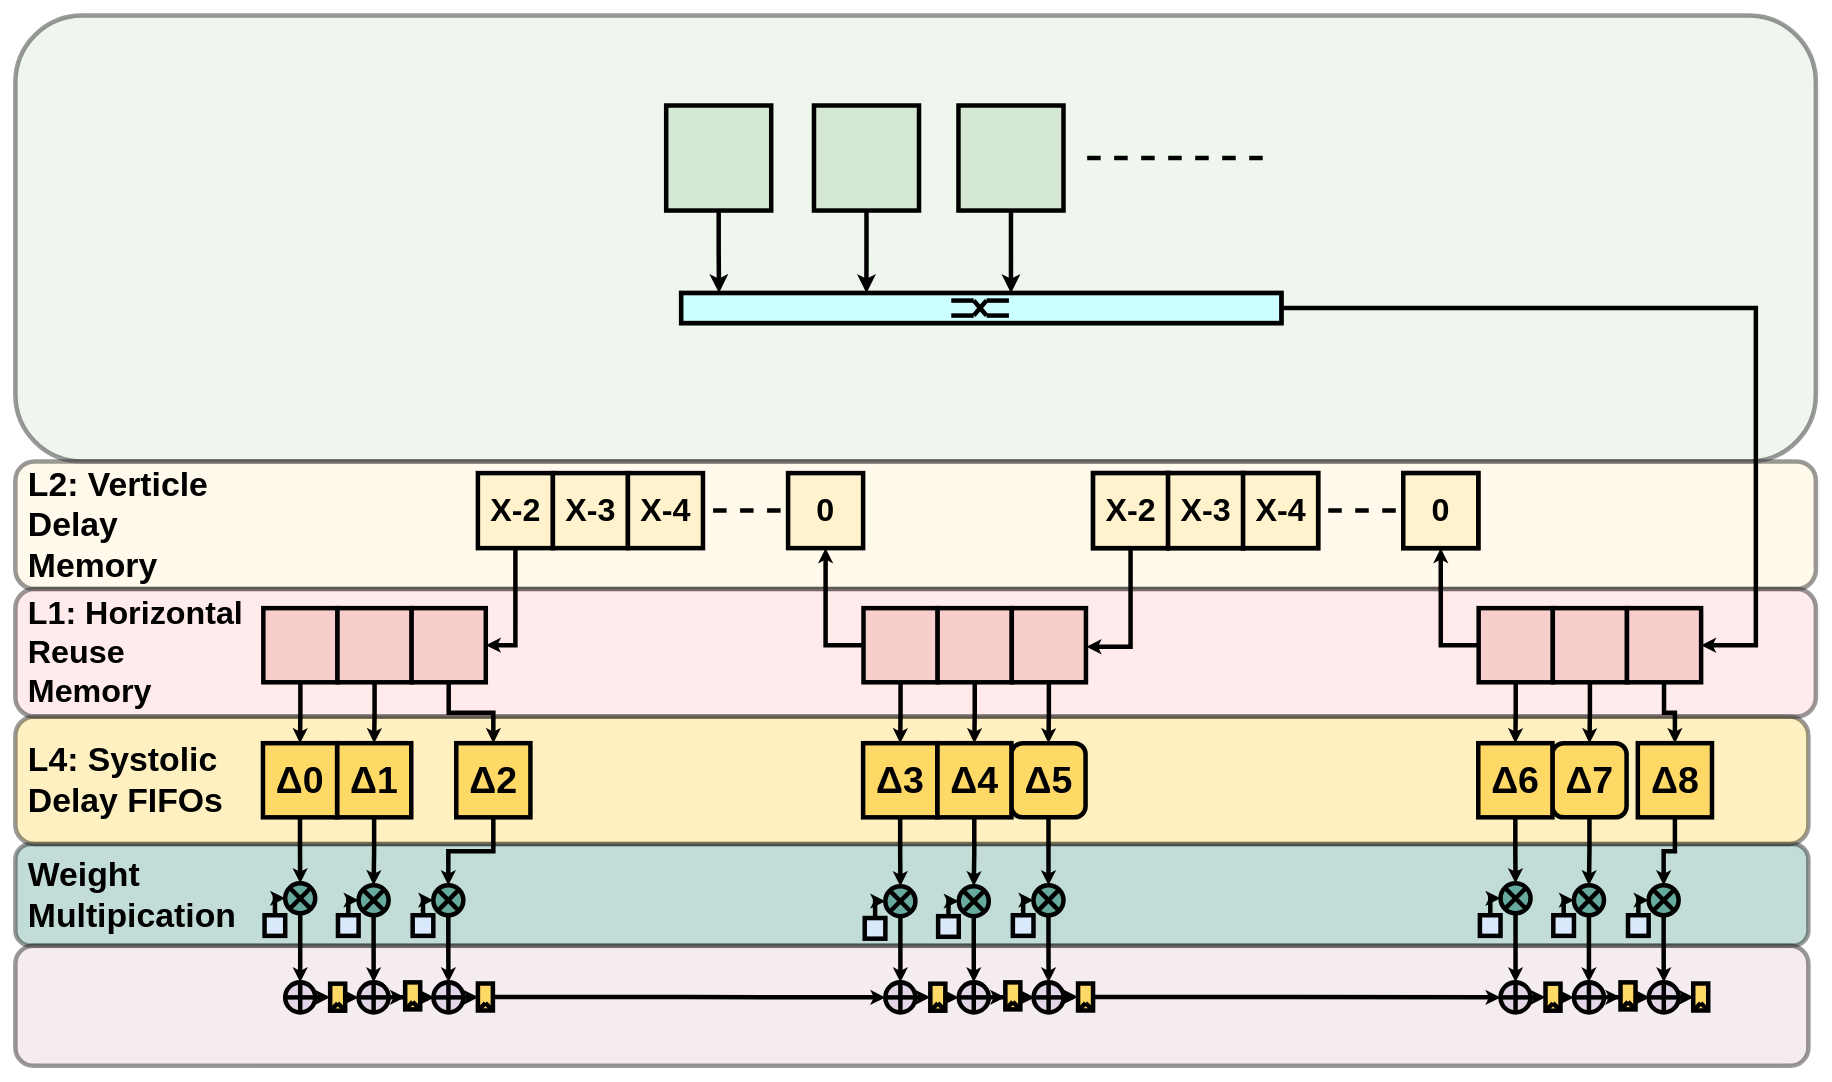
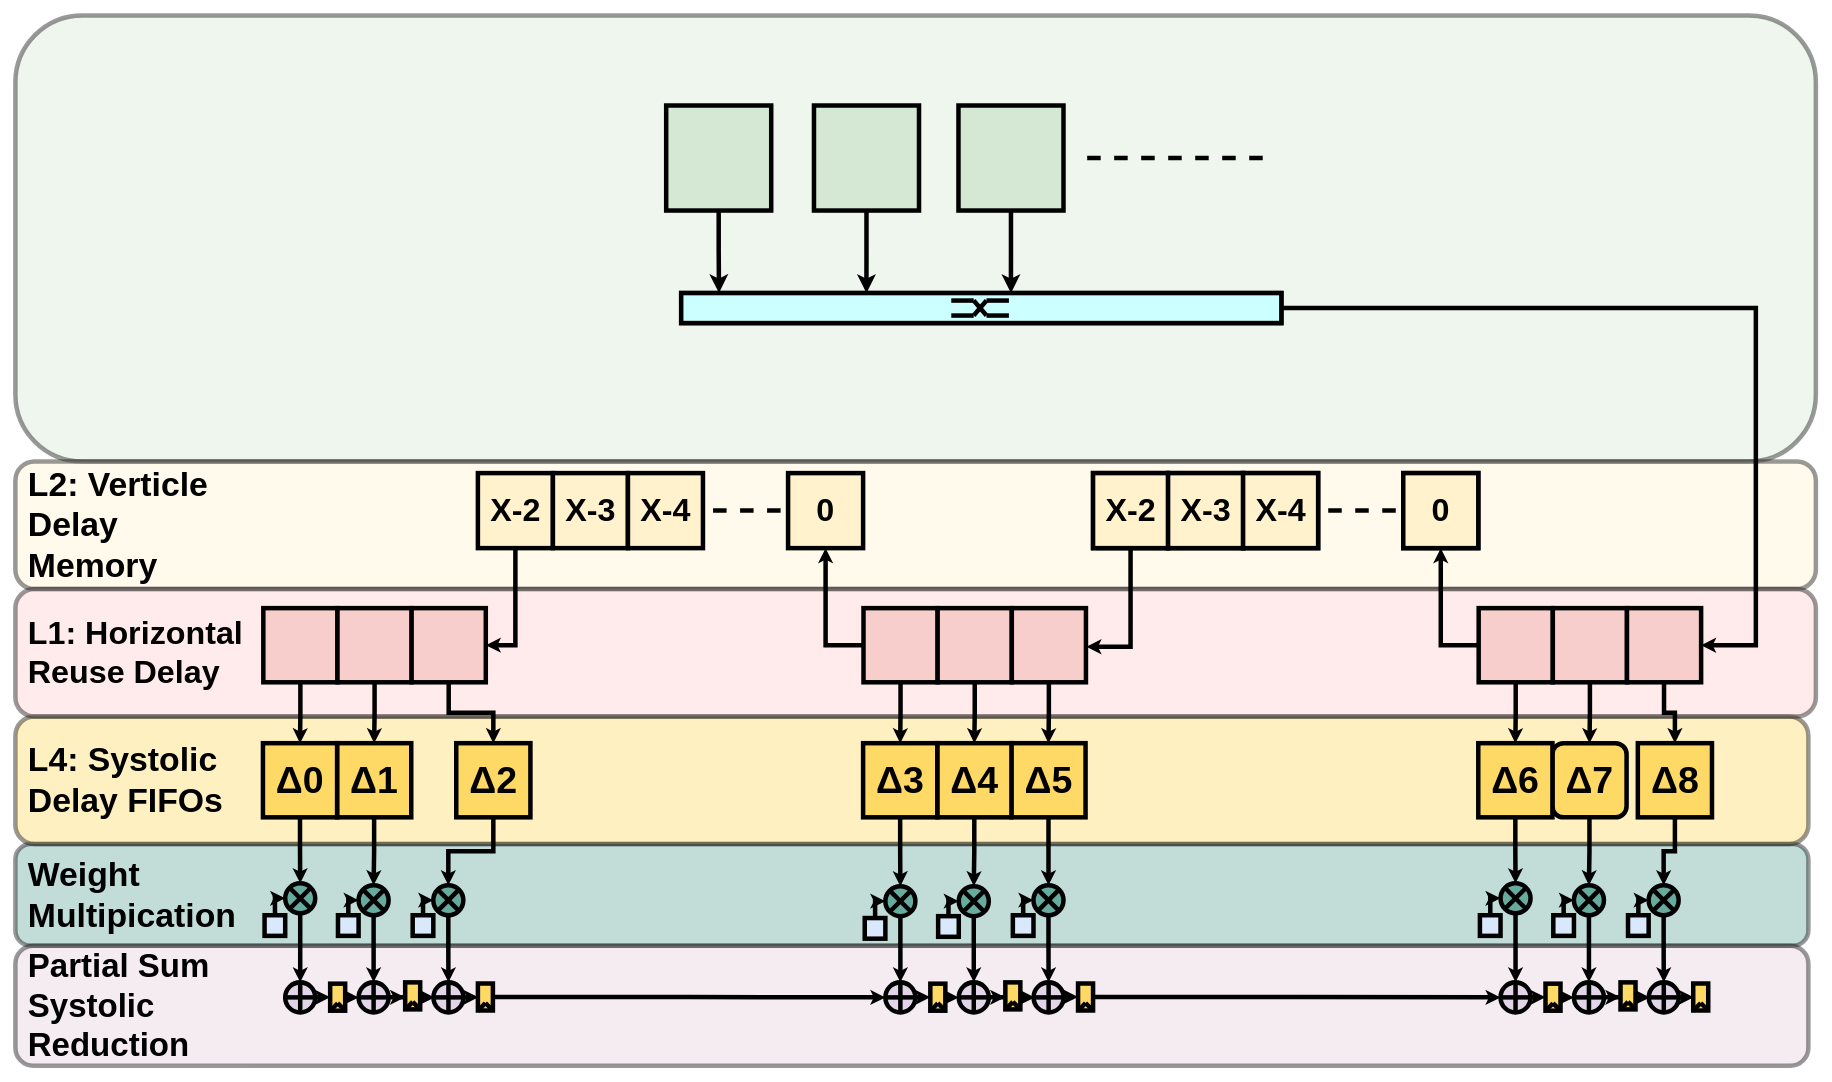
(136, 652) -> (136, 652)
(1048, 780) -> (1048, 780)
none -> (154, 1005)
